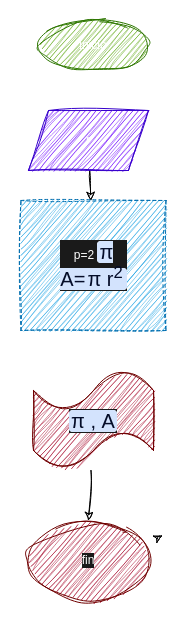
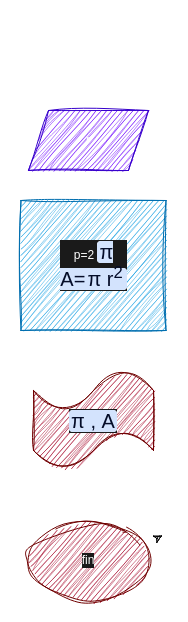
(94, 46) -> none
(90, 182) -> none
(94, 266) -> (94, 266)
(90, 492) -> none
